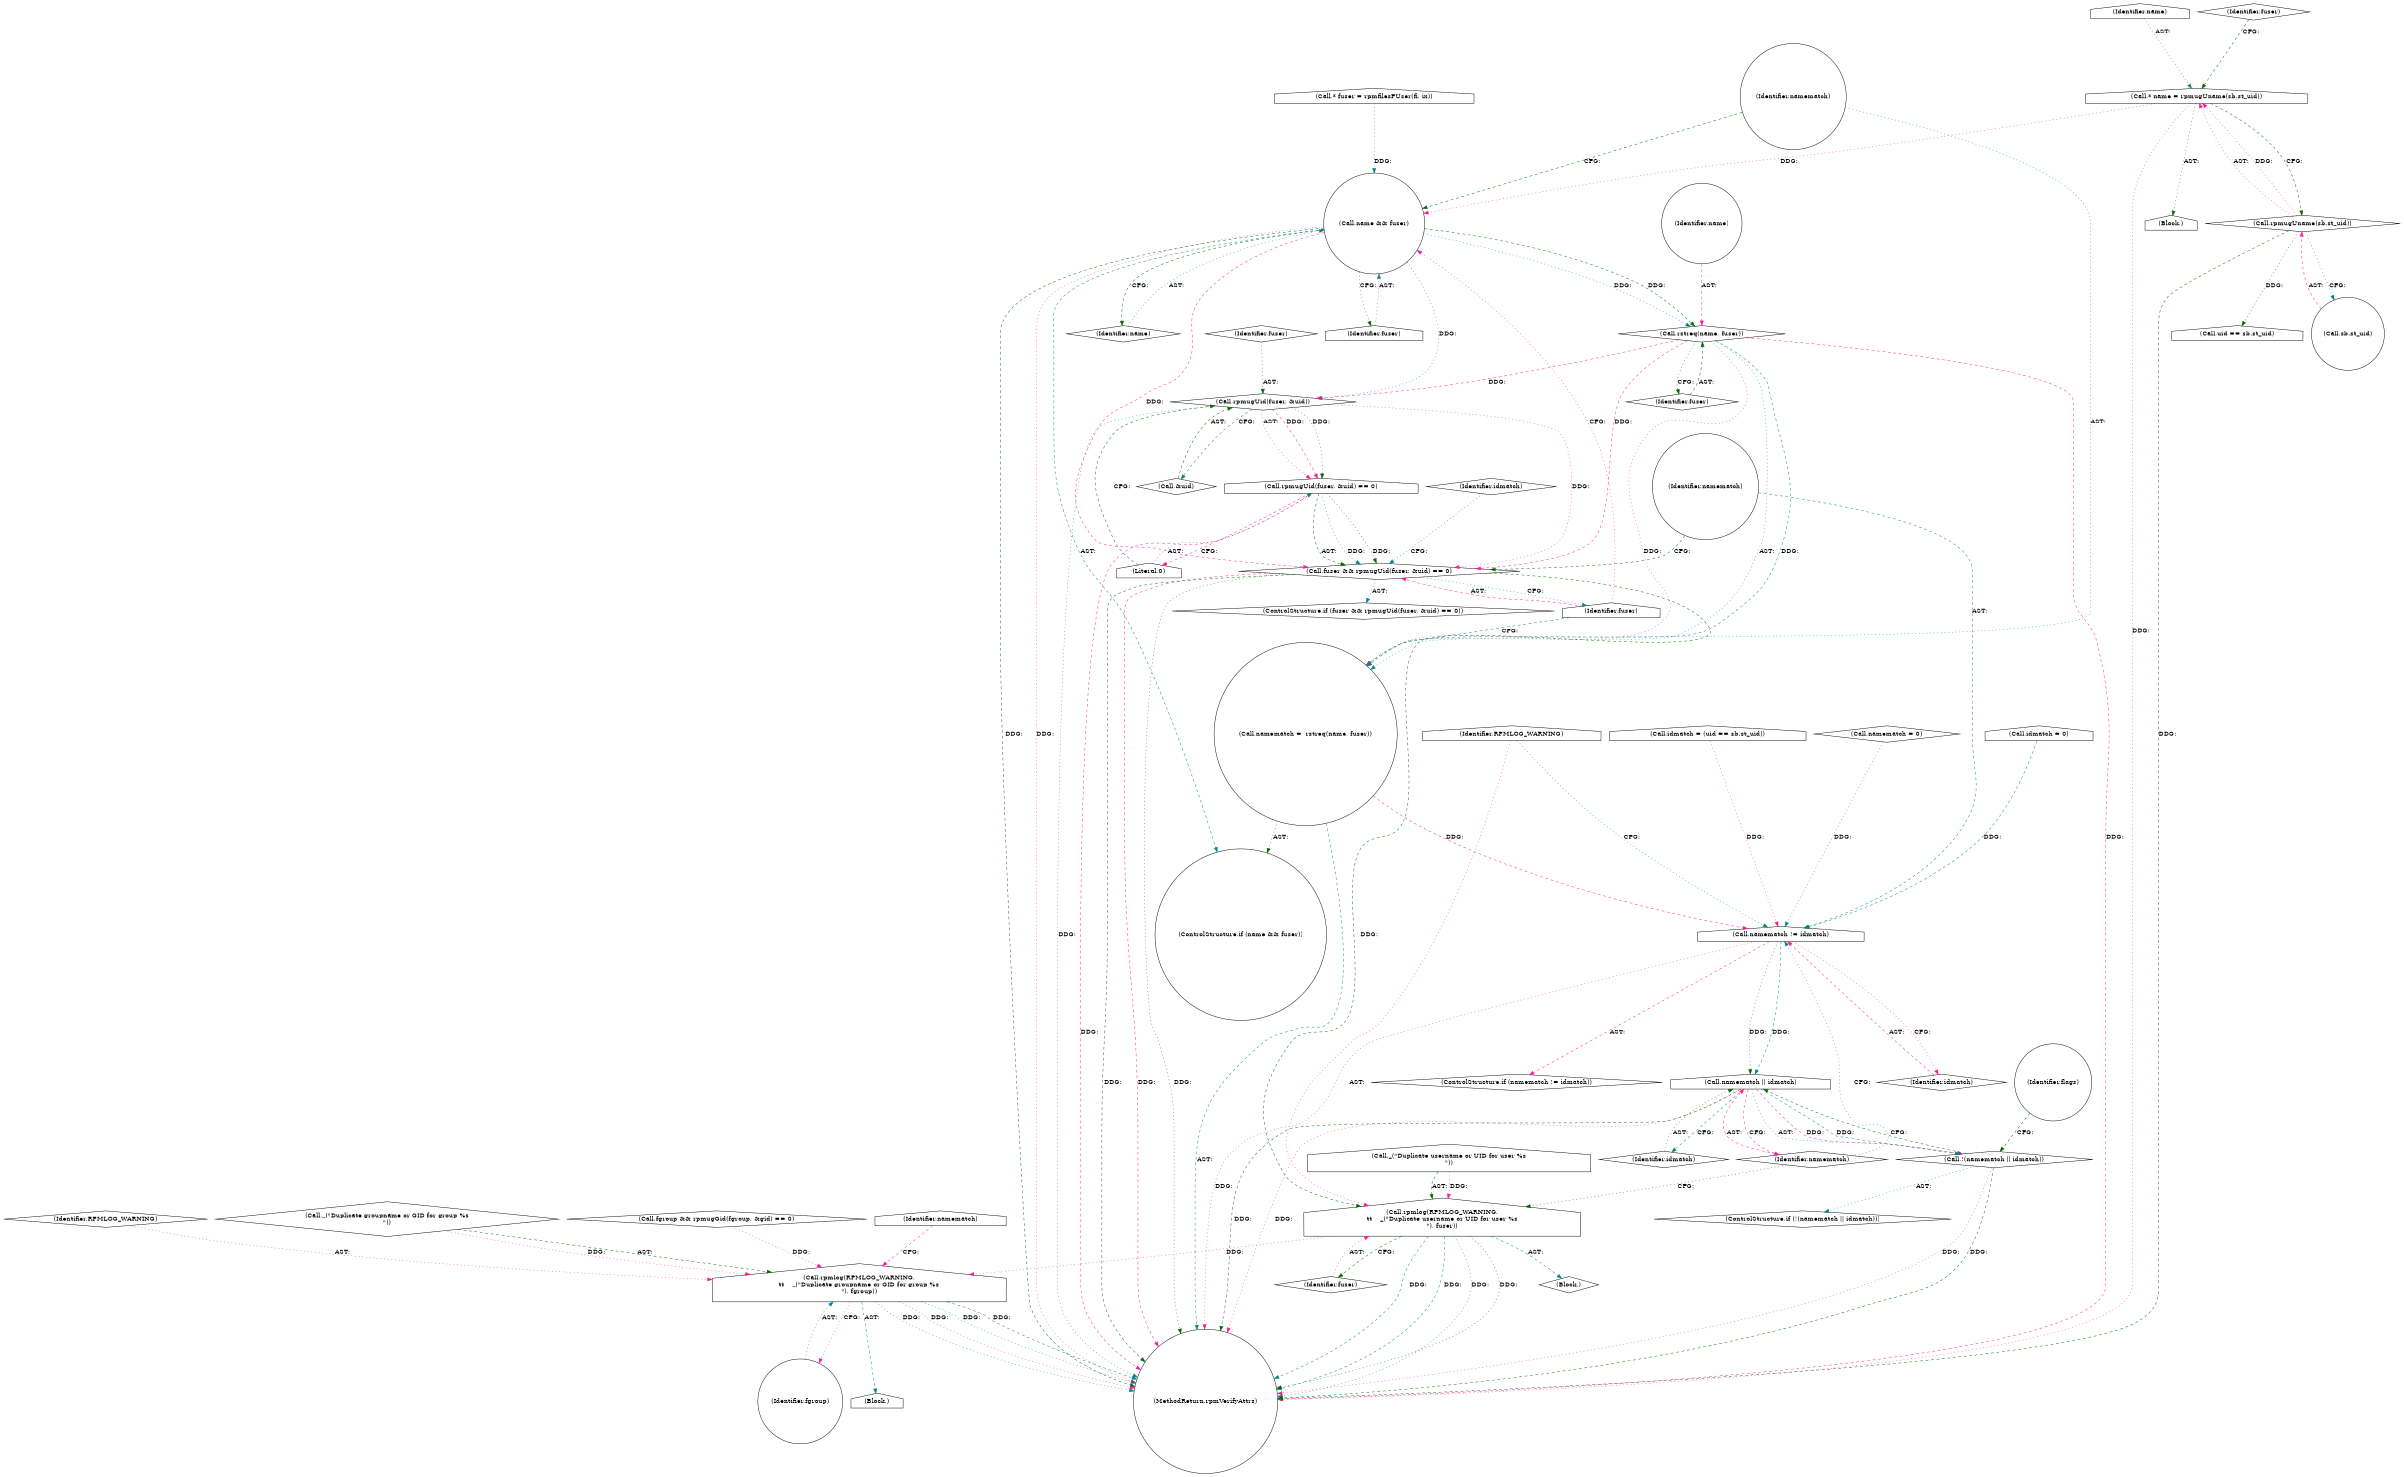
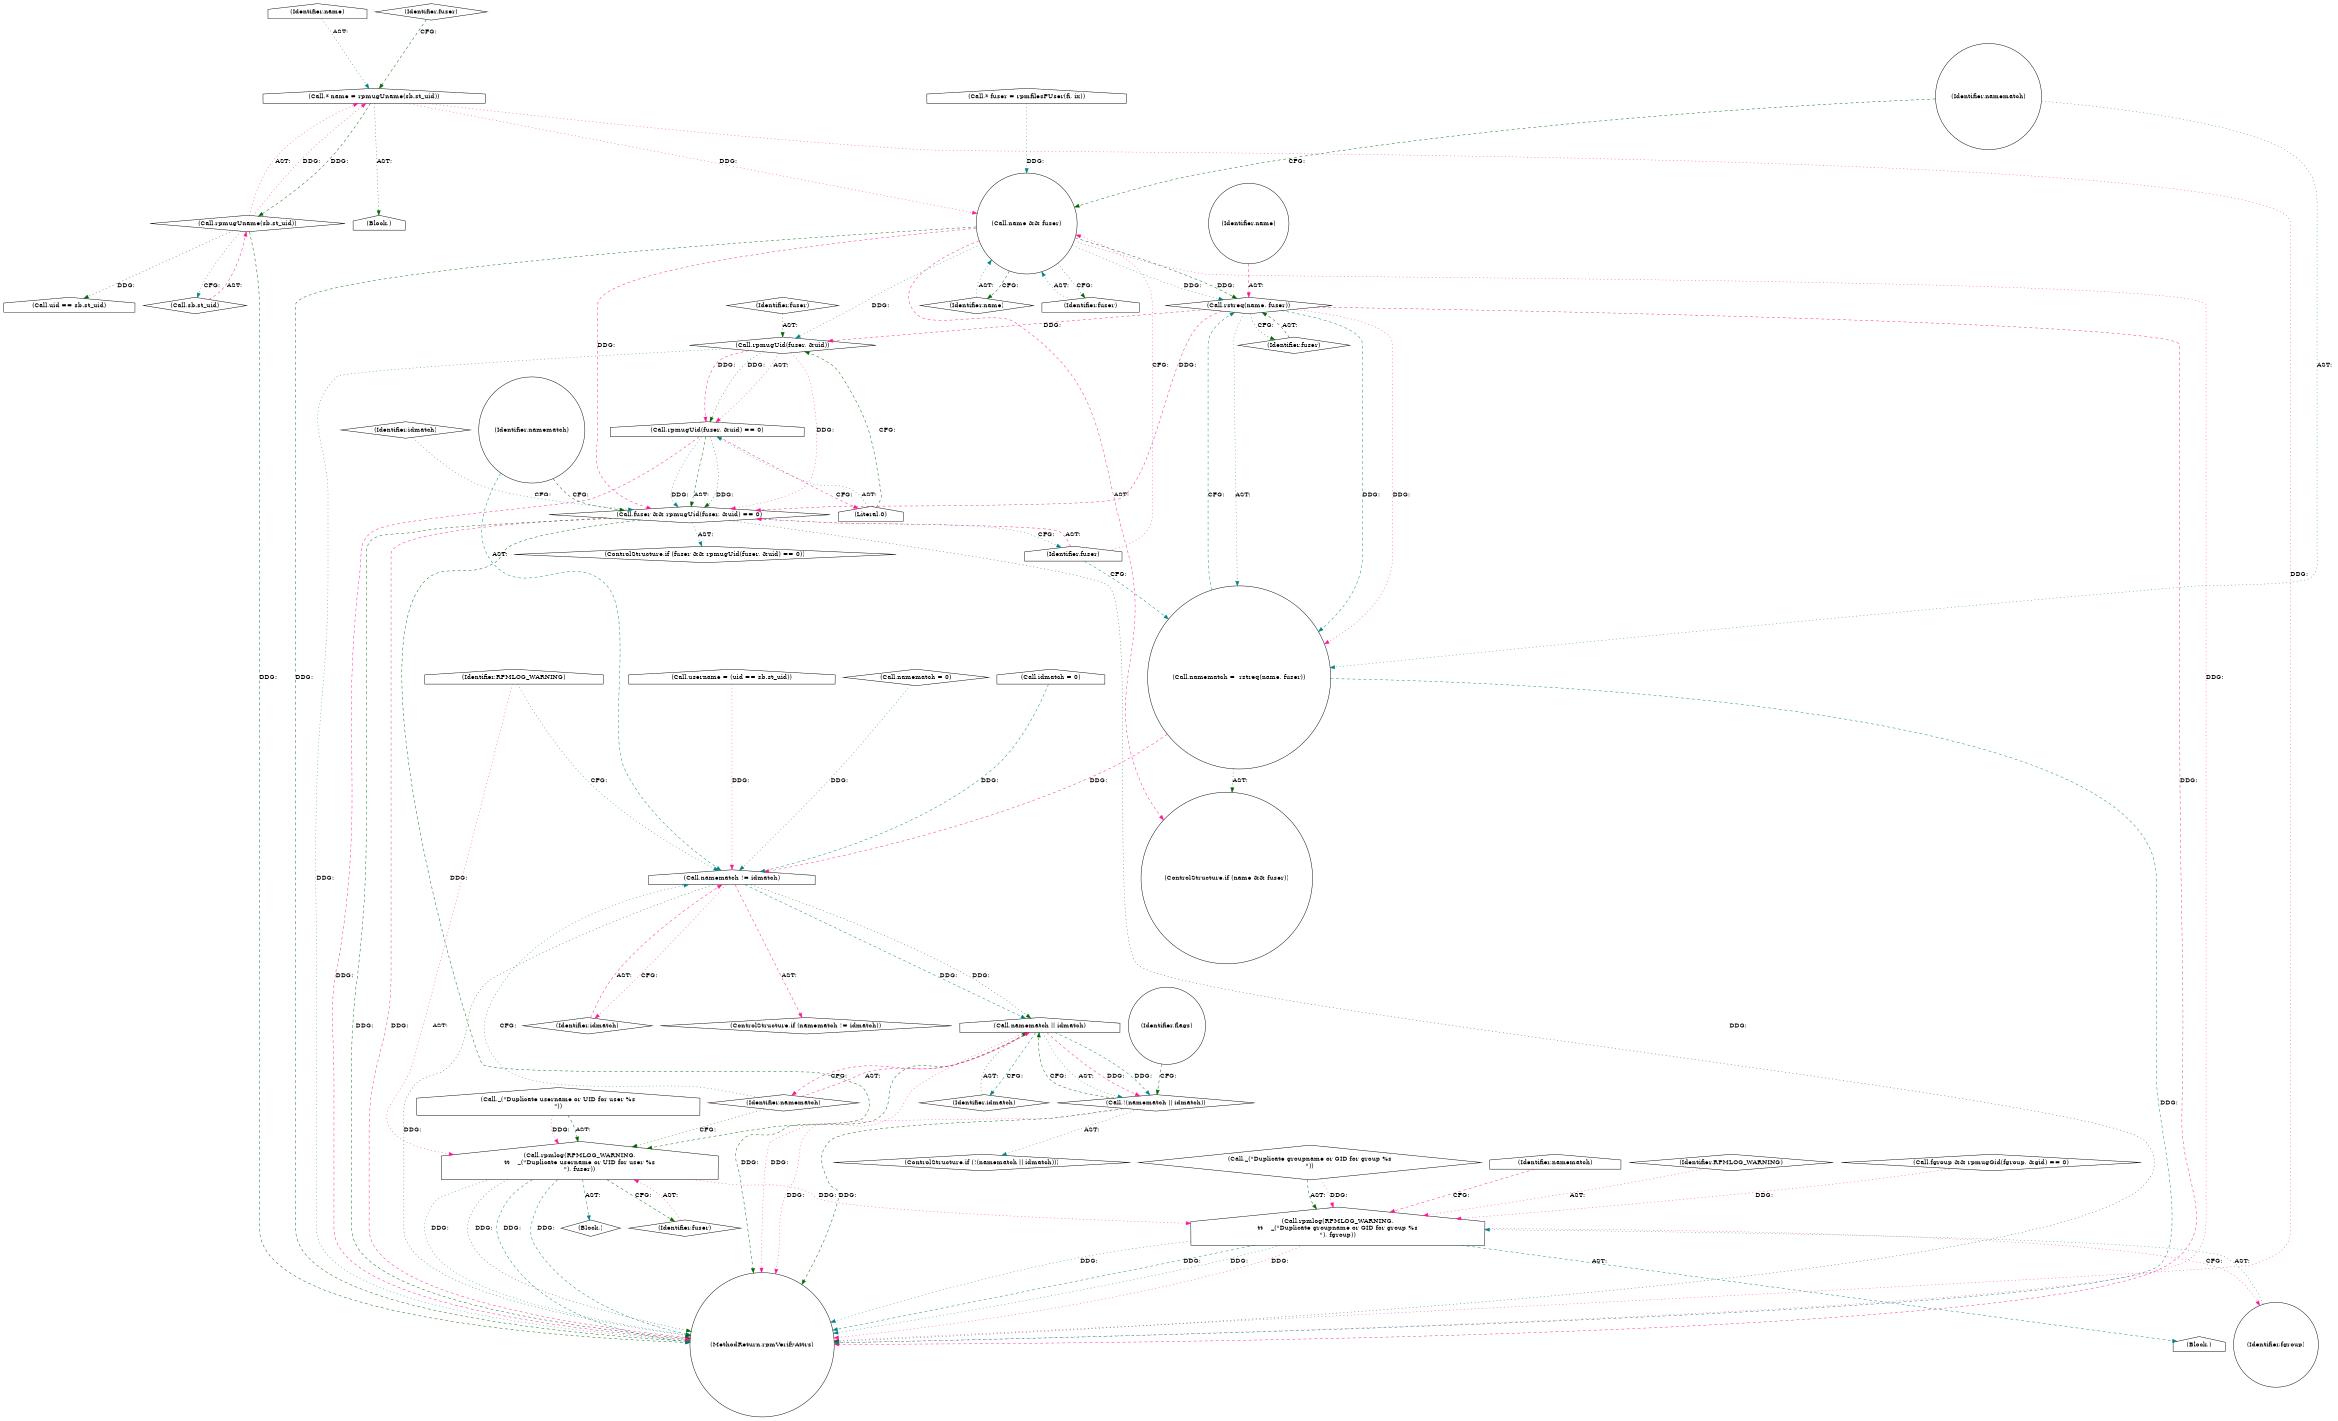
(2296, 161) -> (341, 161)
(2348, 334) -> (195, 306)
none -> (1208, 448)
(1054, 453) -> (1104, 452)
(1176, 487) -> none
(1708, 734) -> (732, 677)
(1387, 1036) -> (404, 1122)
(1206, 1159) -> (2170, 1103)
